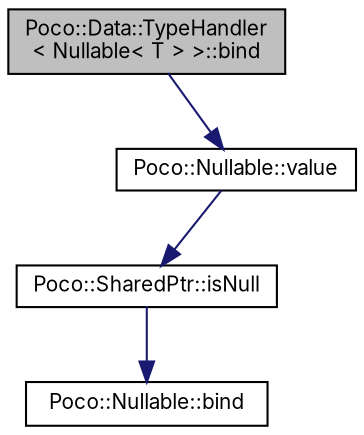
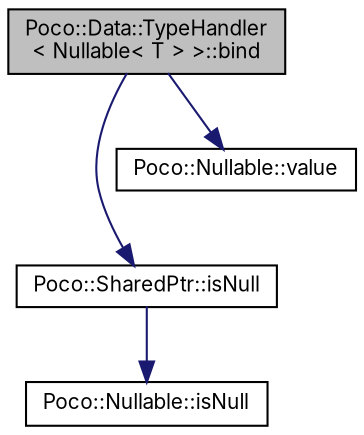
(198, 220) -> (97, 160)
(147, 404) -> (147, 404)
